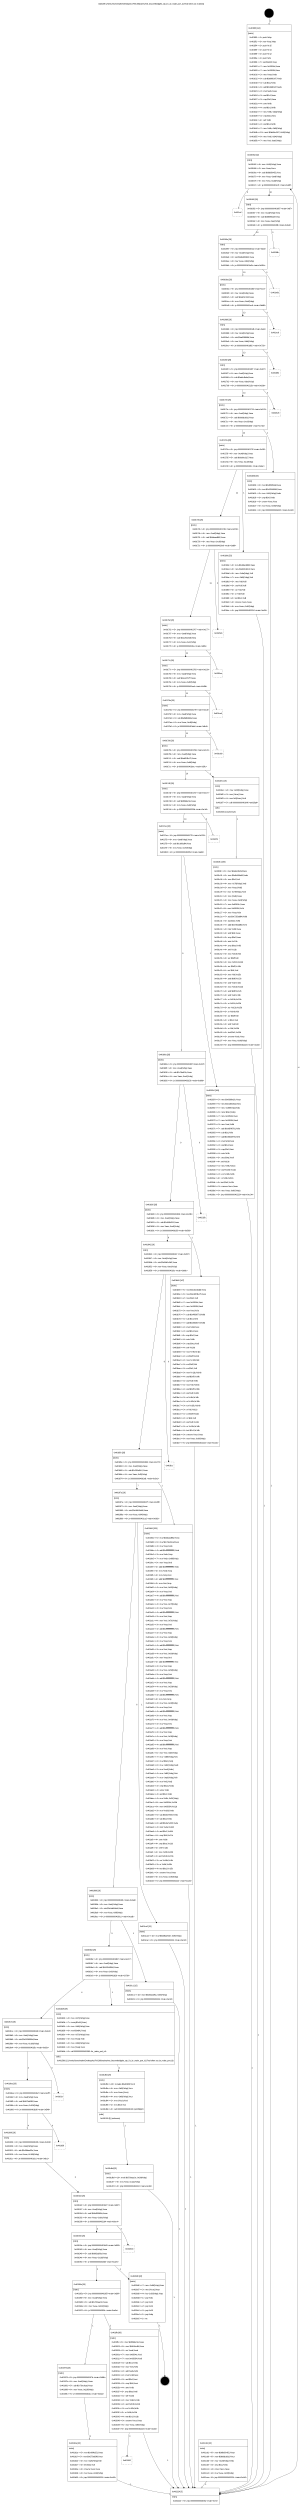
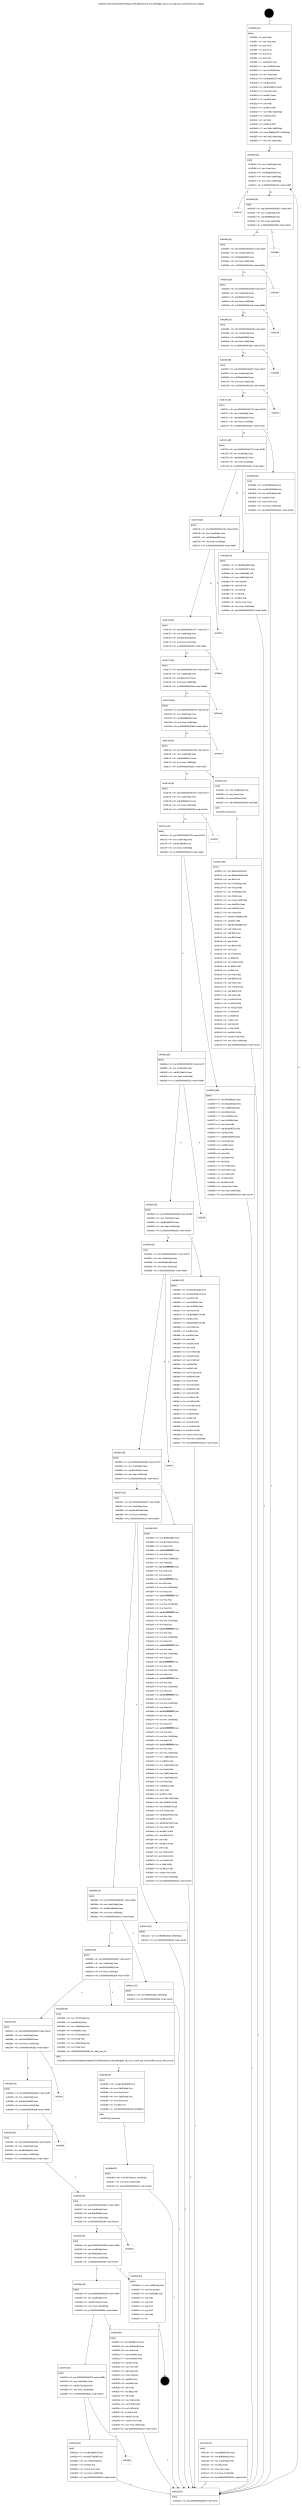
none -> (269, 147)
(128, 2444) -> (104, 2429)
